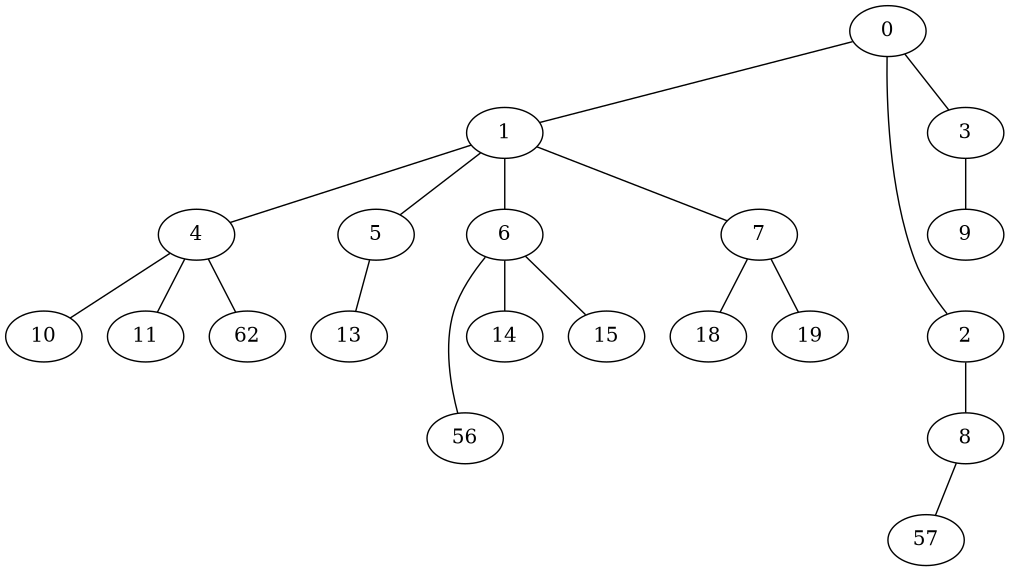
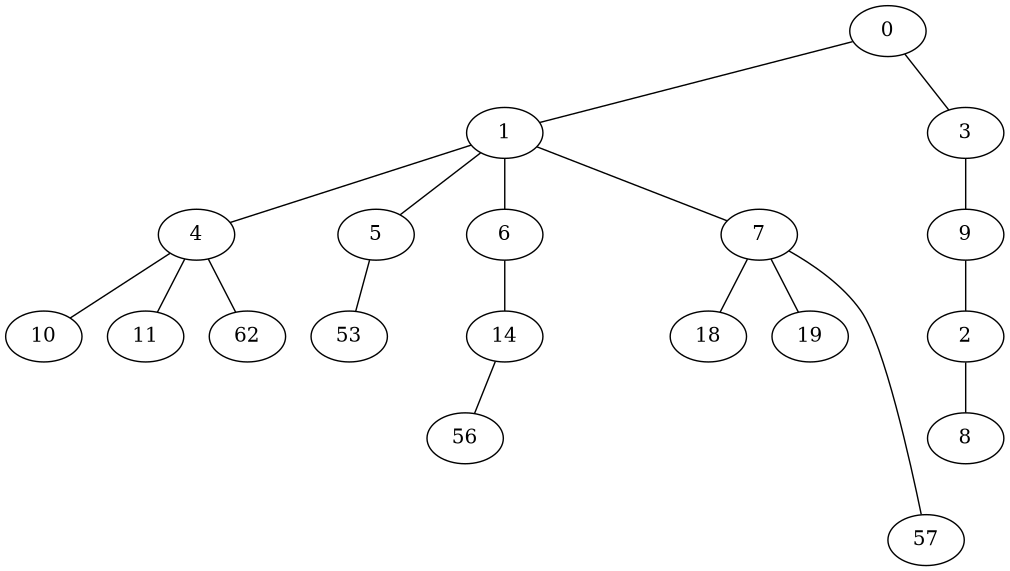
(897, 191) -> (966, 286)
(450, 331) -> (485, 387)
(349, 337) -> (349, 337)
(607, 337) -> none
(946, 489) -> (884, 365)
